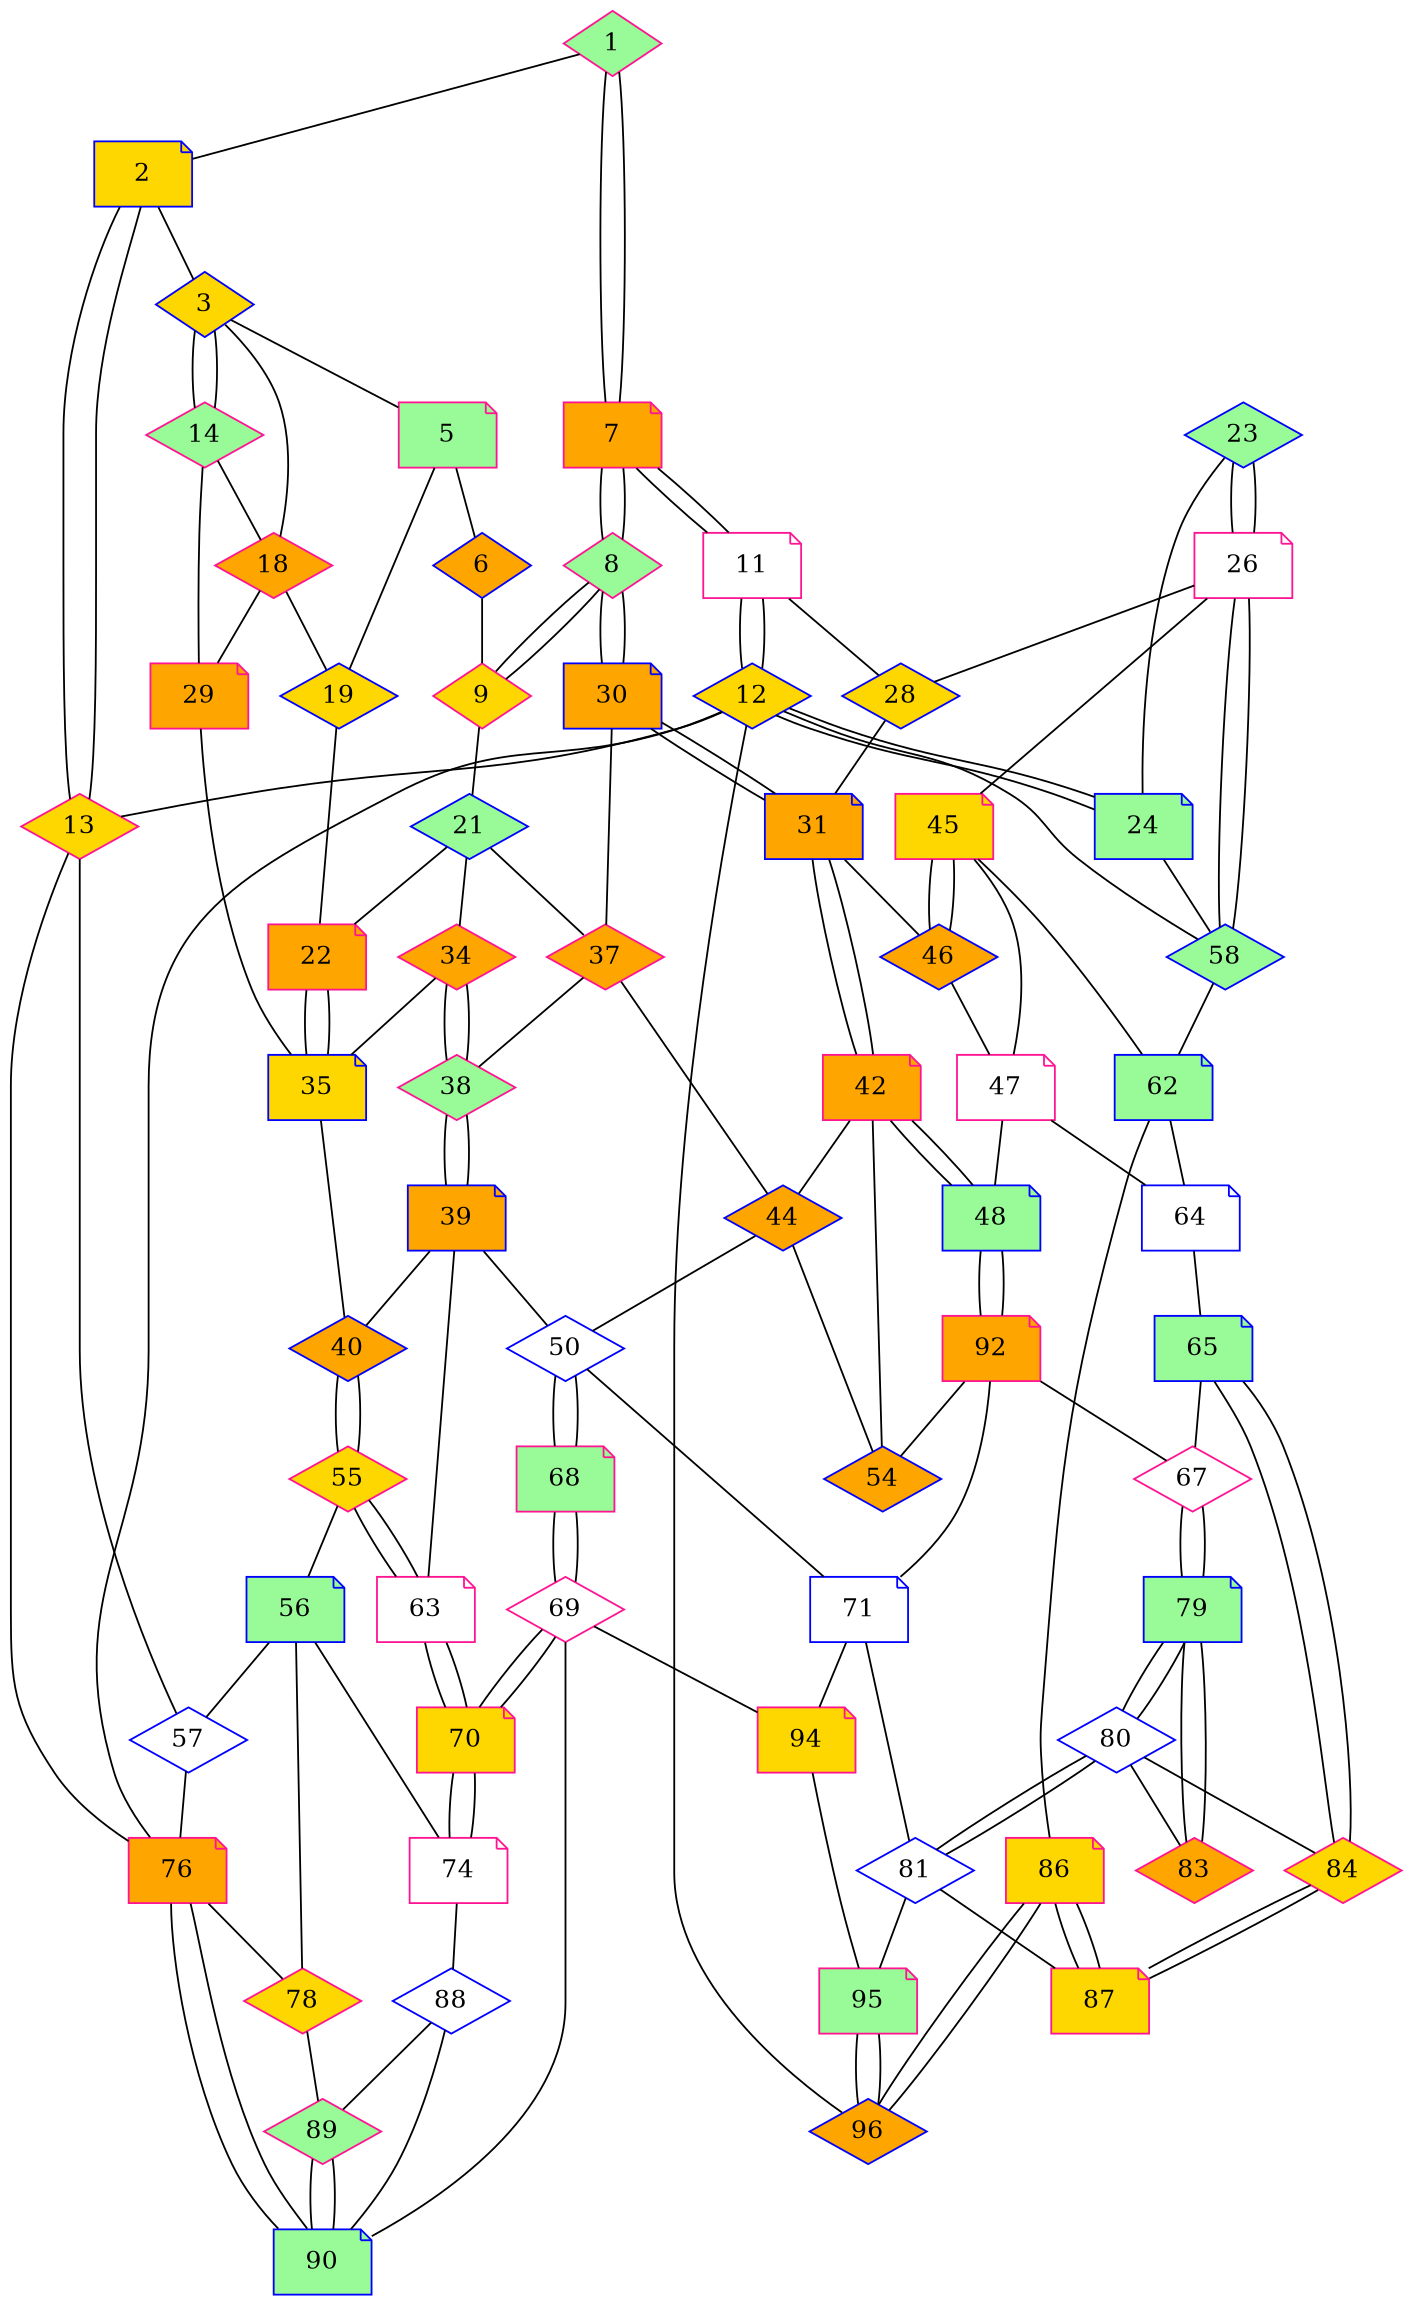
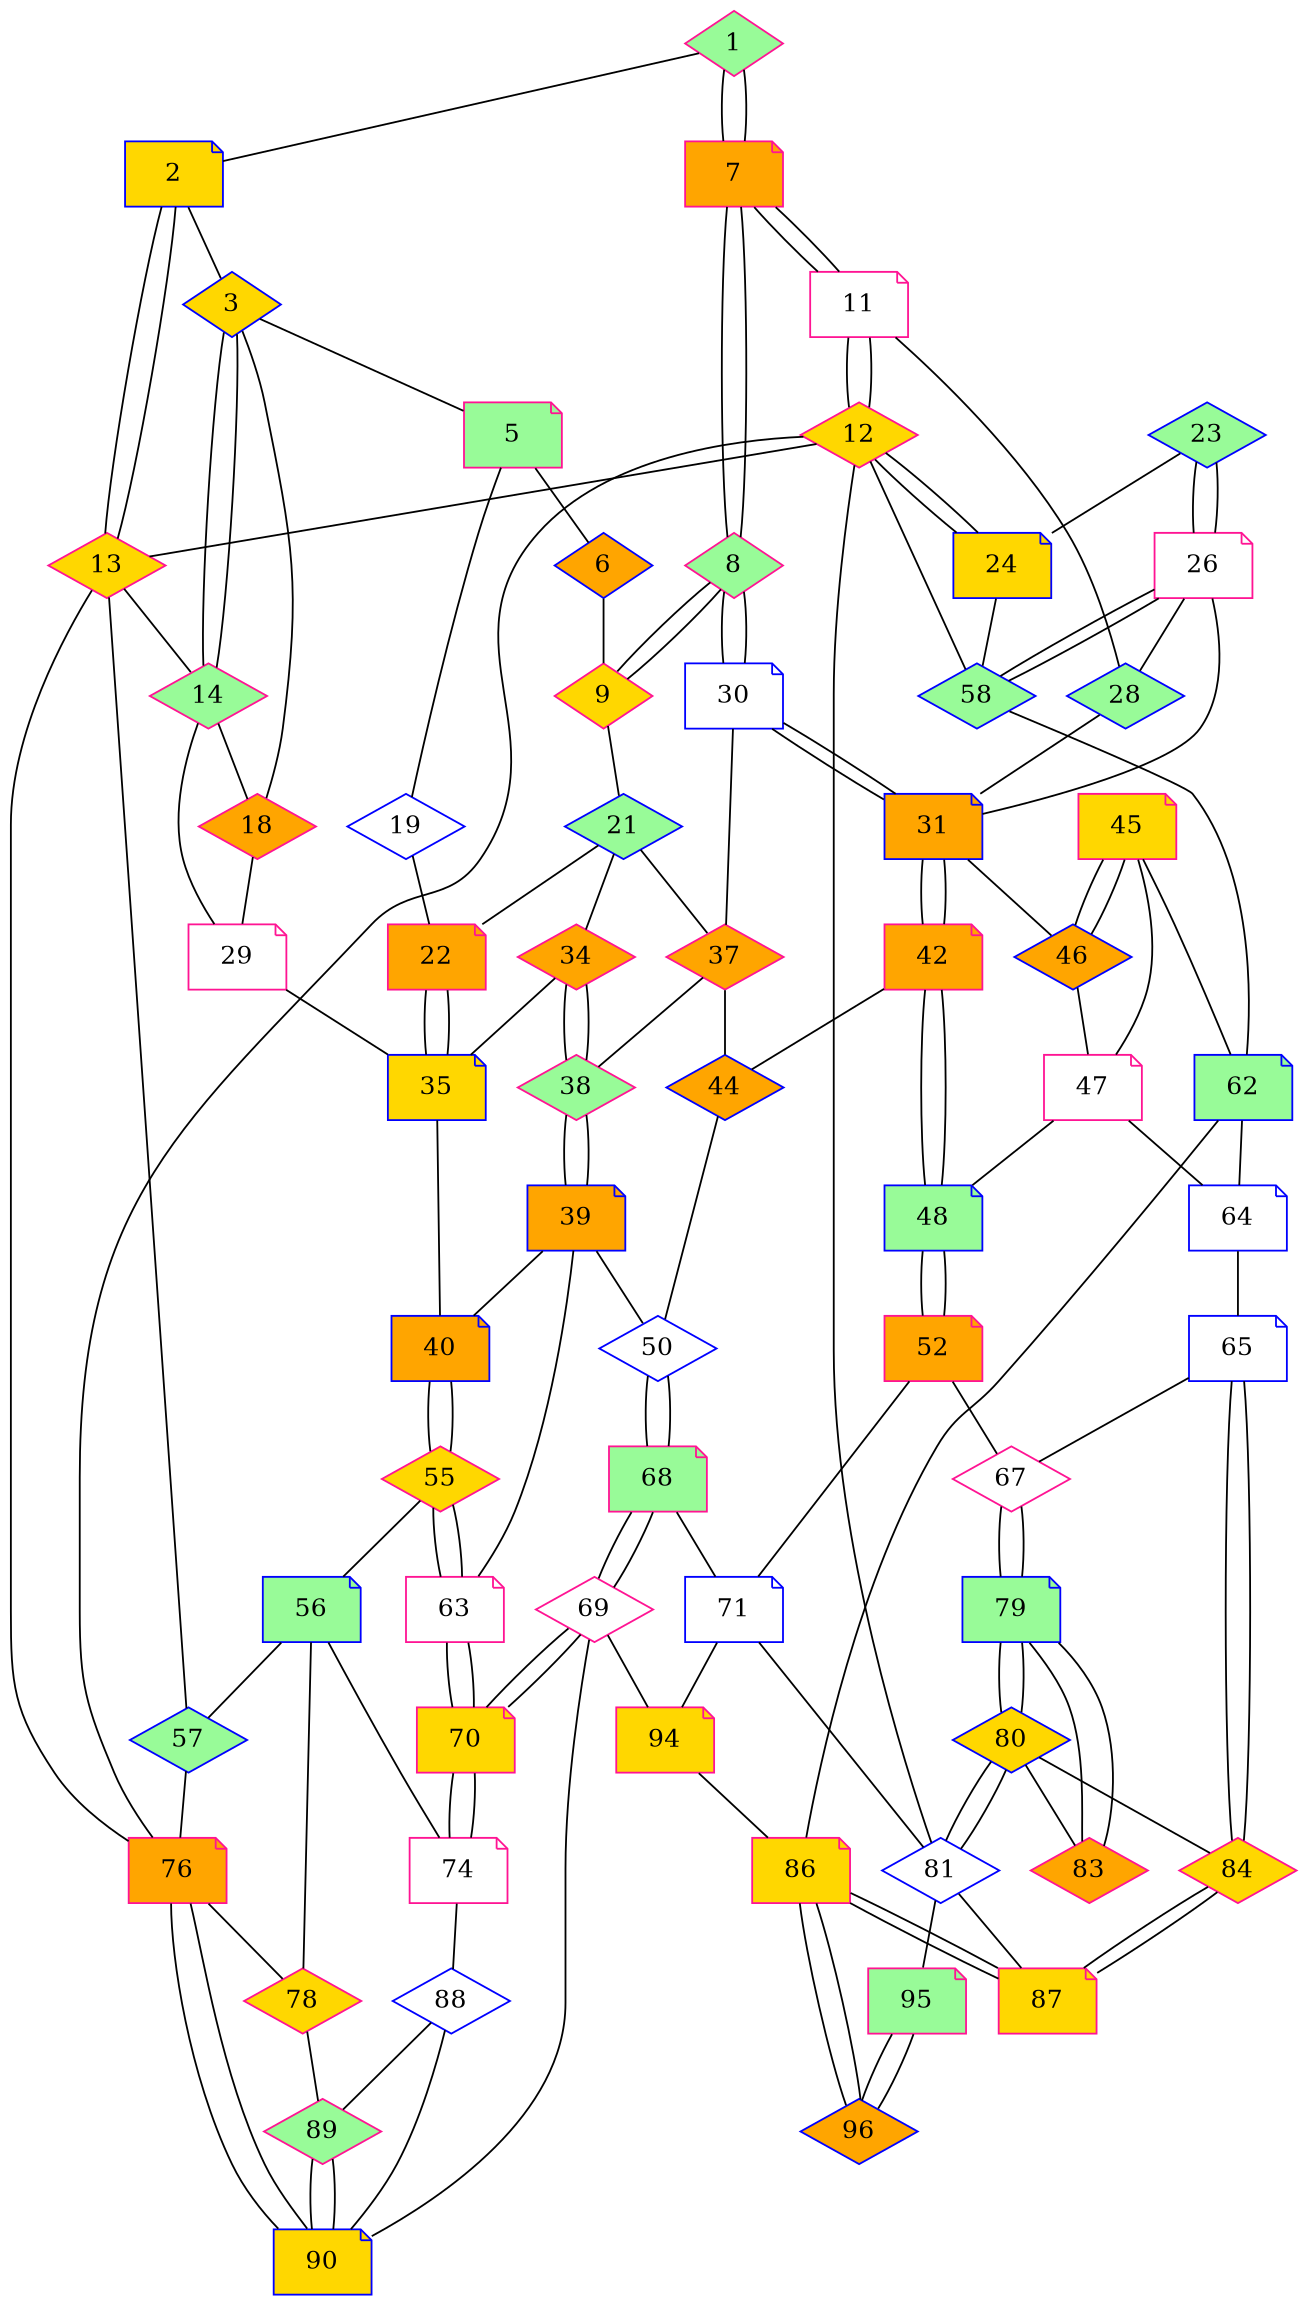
none -> (157, 630)
(306, 631) -> none
(199, 696) -> (237, 957)
(339, 696) -> (406, 826)
(613, 696) -> (734, 696)
(752, 696) -> (859, 435)
(901, 696) -> (1126, 696)
(1094, 696) -> (1159, 758)
(1144, 826) -> (1002, 566)
(348, 1348) -> (440, 1348)
(991, 1348) -> (933, 1348)
(1204, 1348) -> (1238, 1348)
(674, 1412) -> (834, 1159)
(705, 1473) -> (696, 1544)
(883, 1479) -> none
(188, 1740) -> (188, 1740)
(1116, 1740) -> (1011, 1740)
(833, 1871) -> (733, 1805)
(323, 2262) -> (323, 2262)
